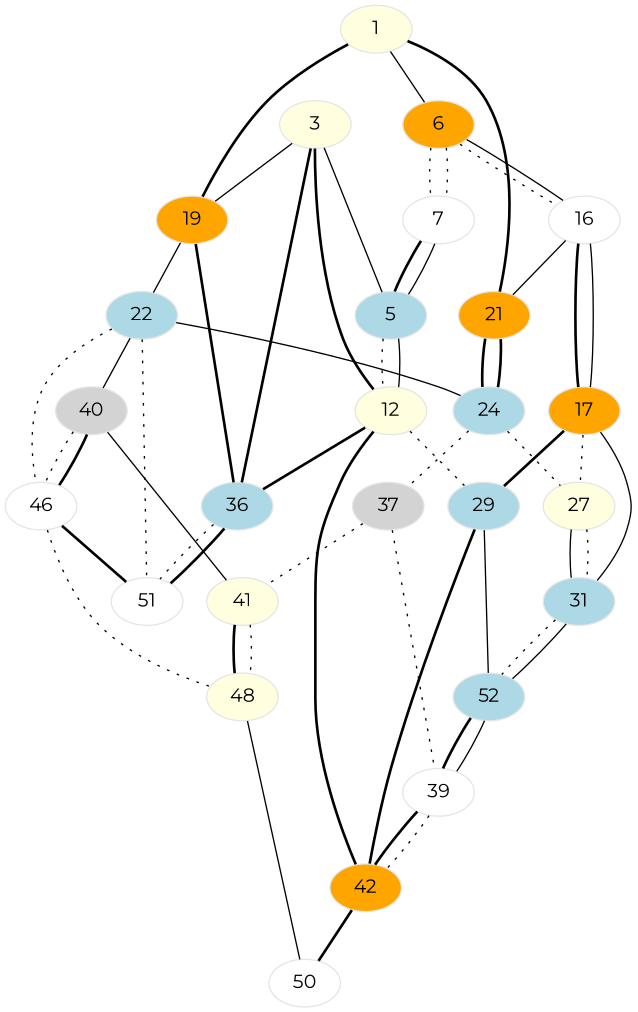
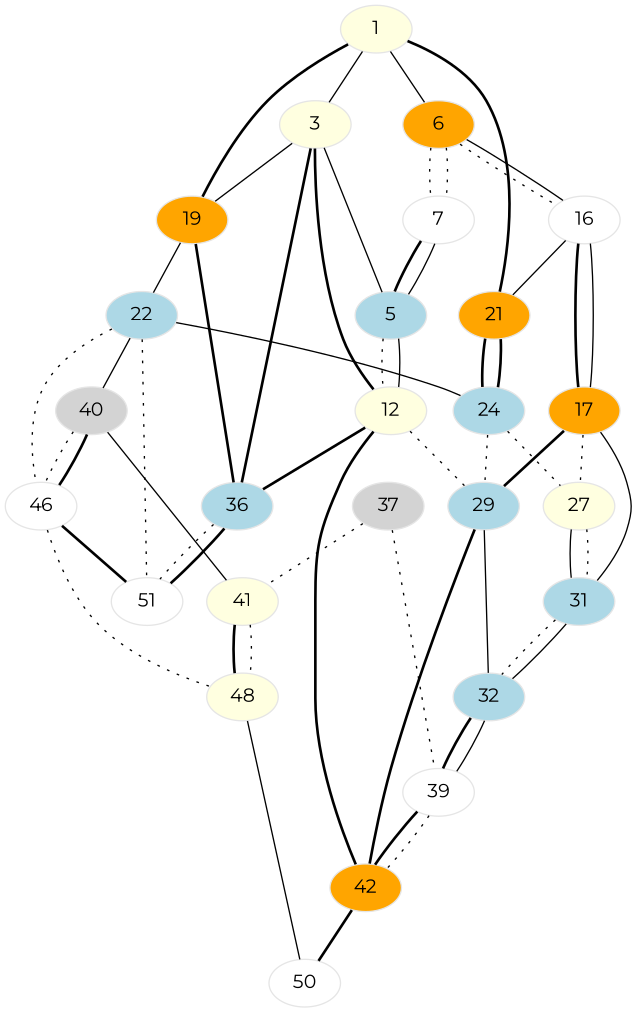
none -> (346, 77)
(445, 453) -> (486, 459)
(489, 697) -> (489, 697)
